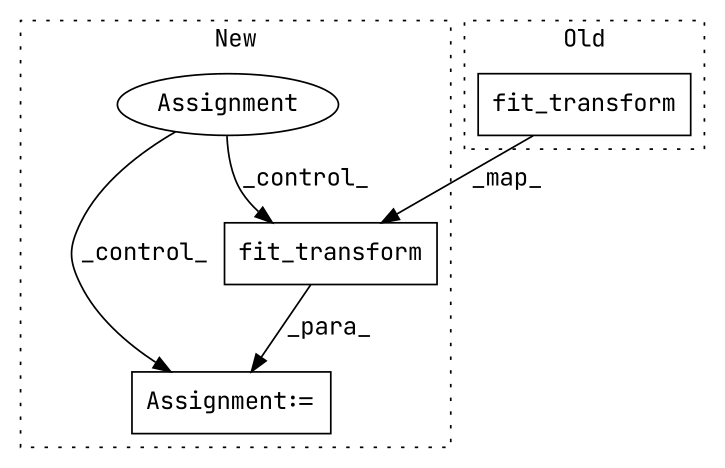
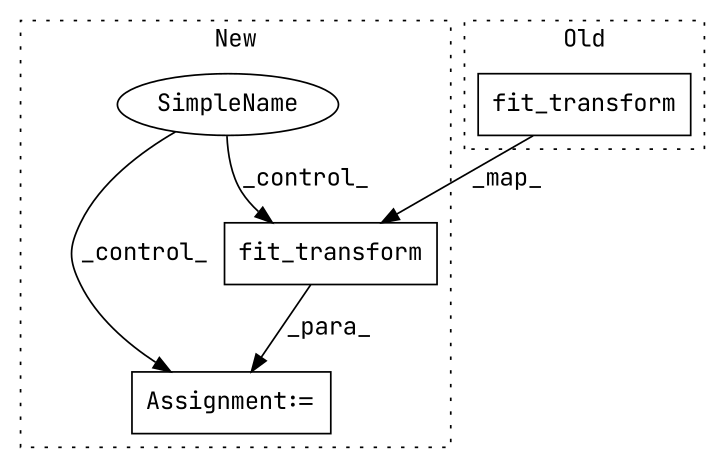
(228, 105) -> (228, 105)
